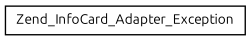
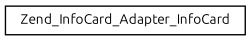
(125, 20) -> (125, 20)
